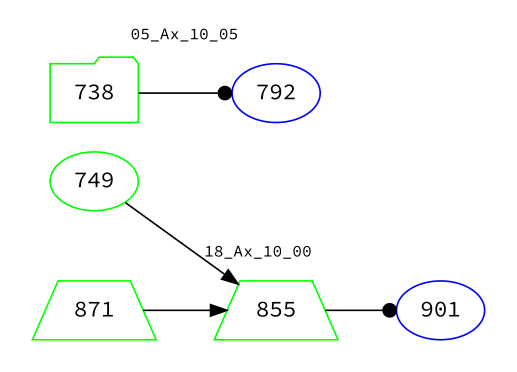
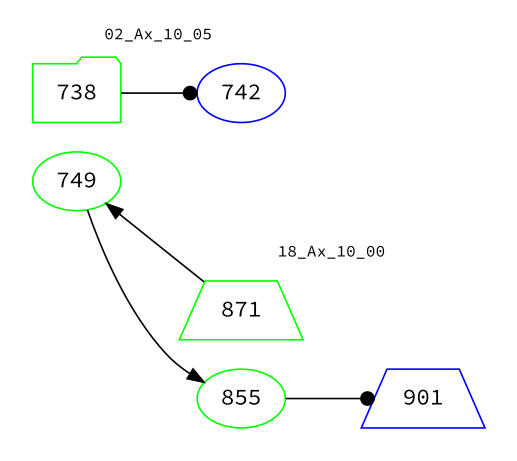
(185, 35) -> (159, 35)
(276, 93) -> (241, 93)
(177, 310) -> (155, 243)
(276, 310) -> (241, 399)
(441, 310) -> (423, 399)
